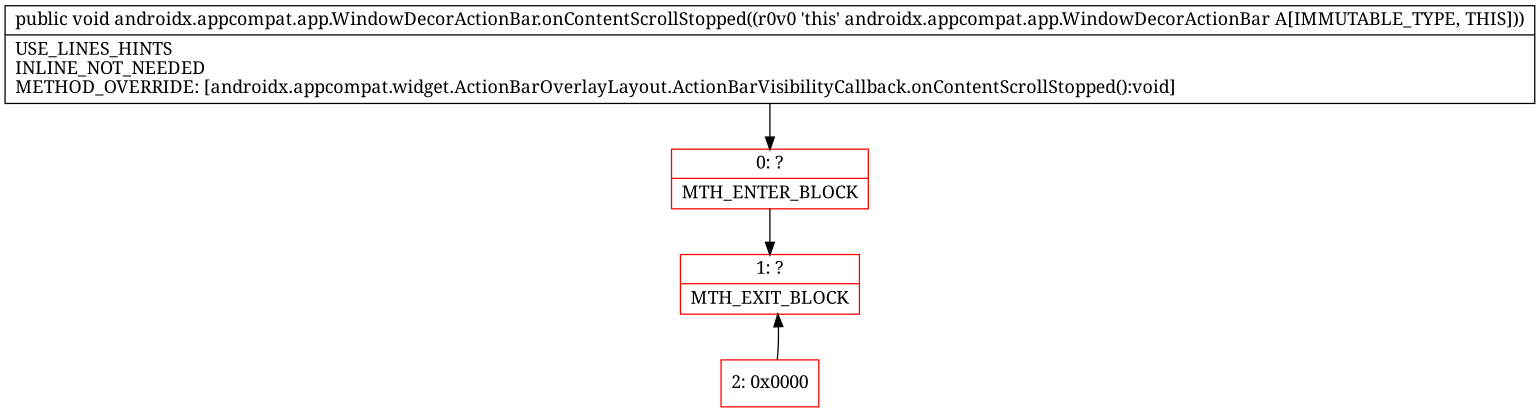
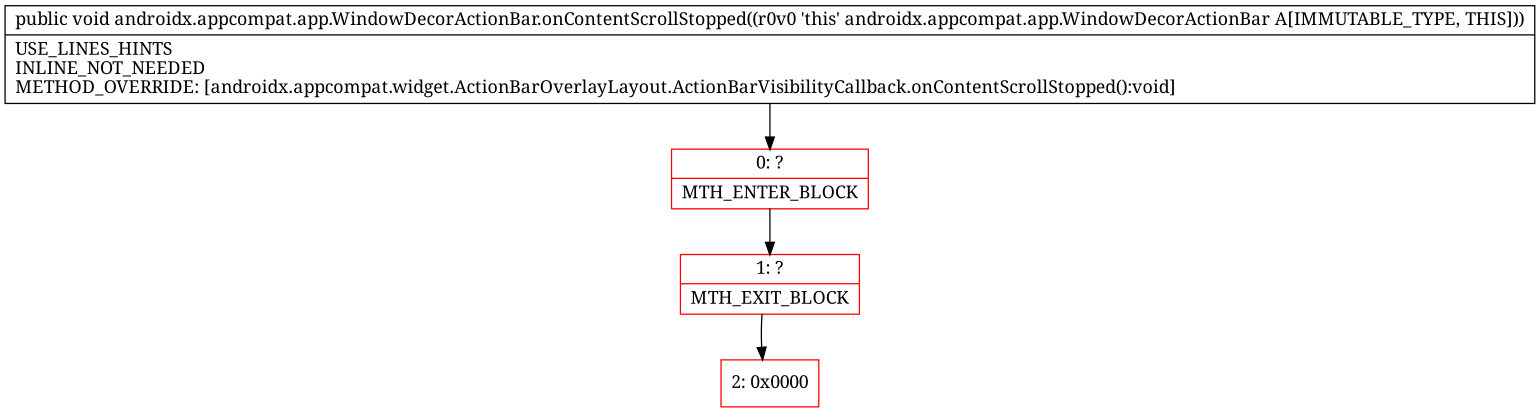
(778, 344) -> (761, 331)
